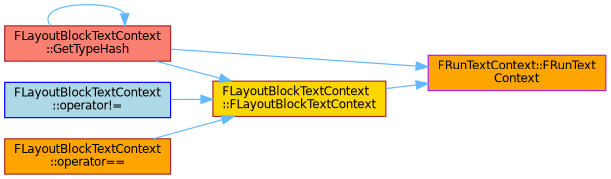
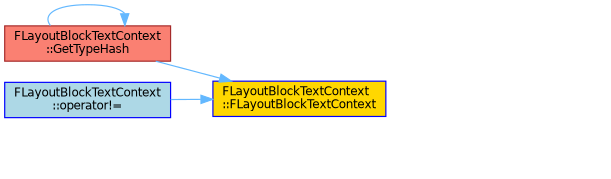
(517, 73) -> none
(299, 99) -> (299, 99)
(88, 156) -> none
